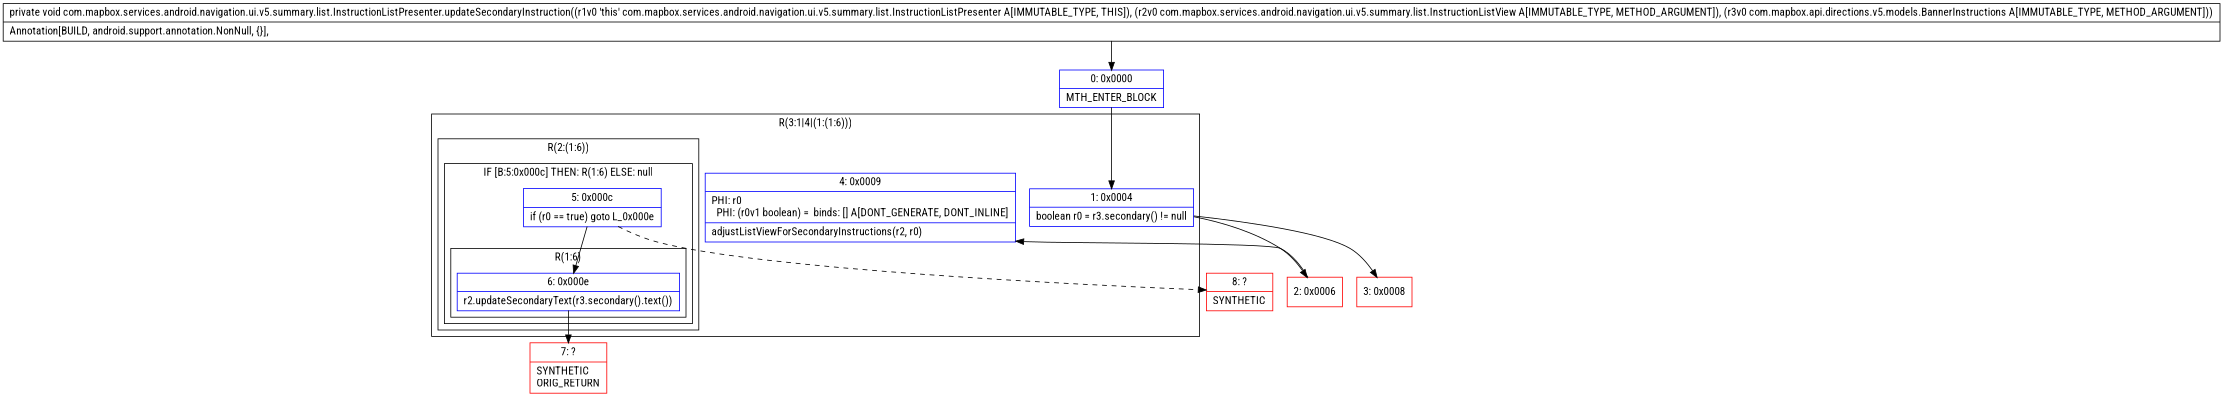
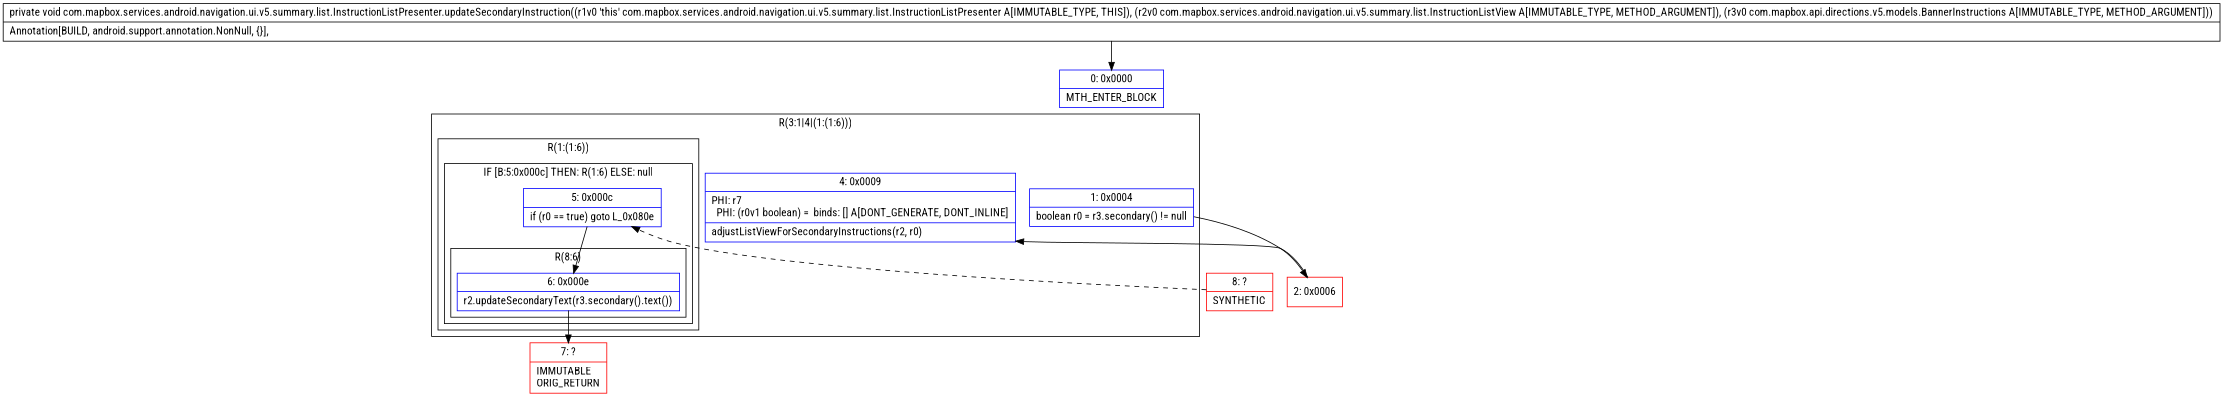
(1112, 144) -> none
(568, 148) -> (568, 148)
(728, 201) -> (728, 201)
(592, 217) -> (592, 217)
(568, 258) -> (568, 258)
(906, 273) -> (921, 273)
(1384, 292) -> none
(563, 371) -> (564, 371)
